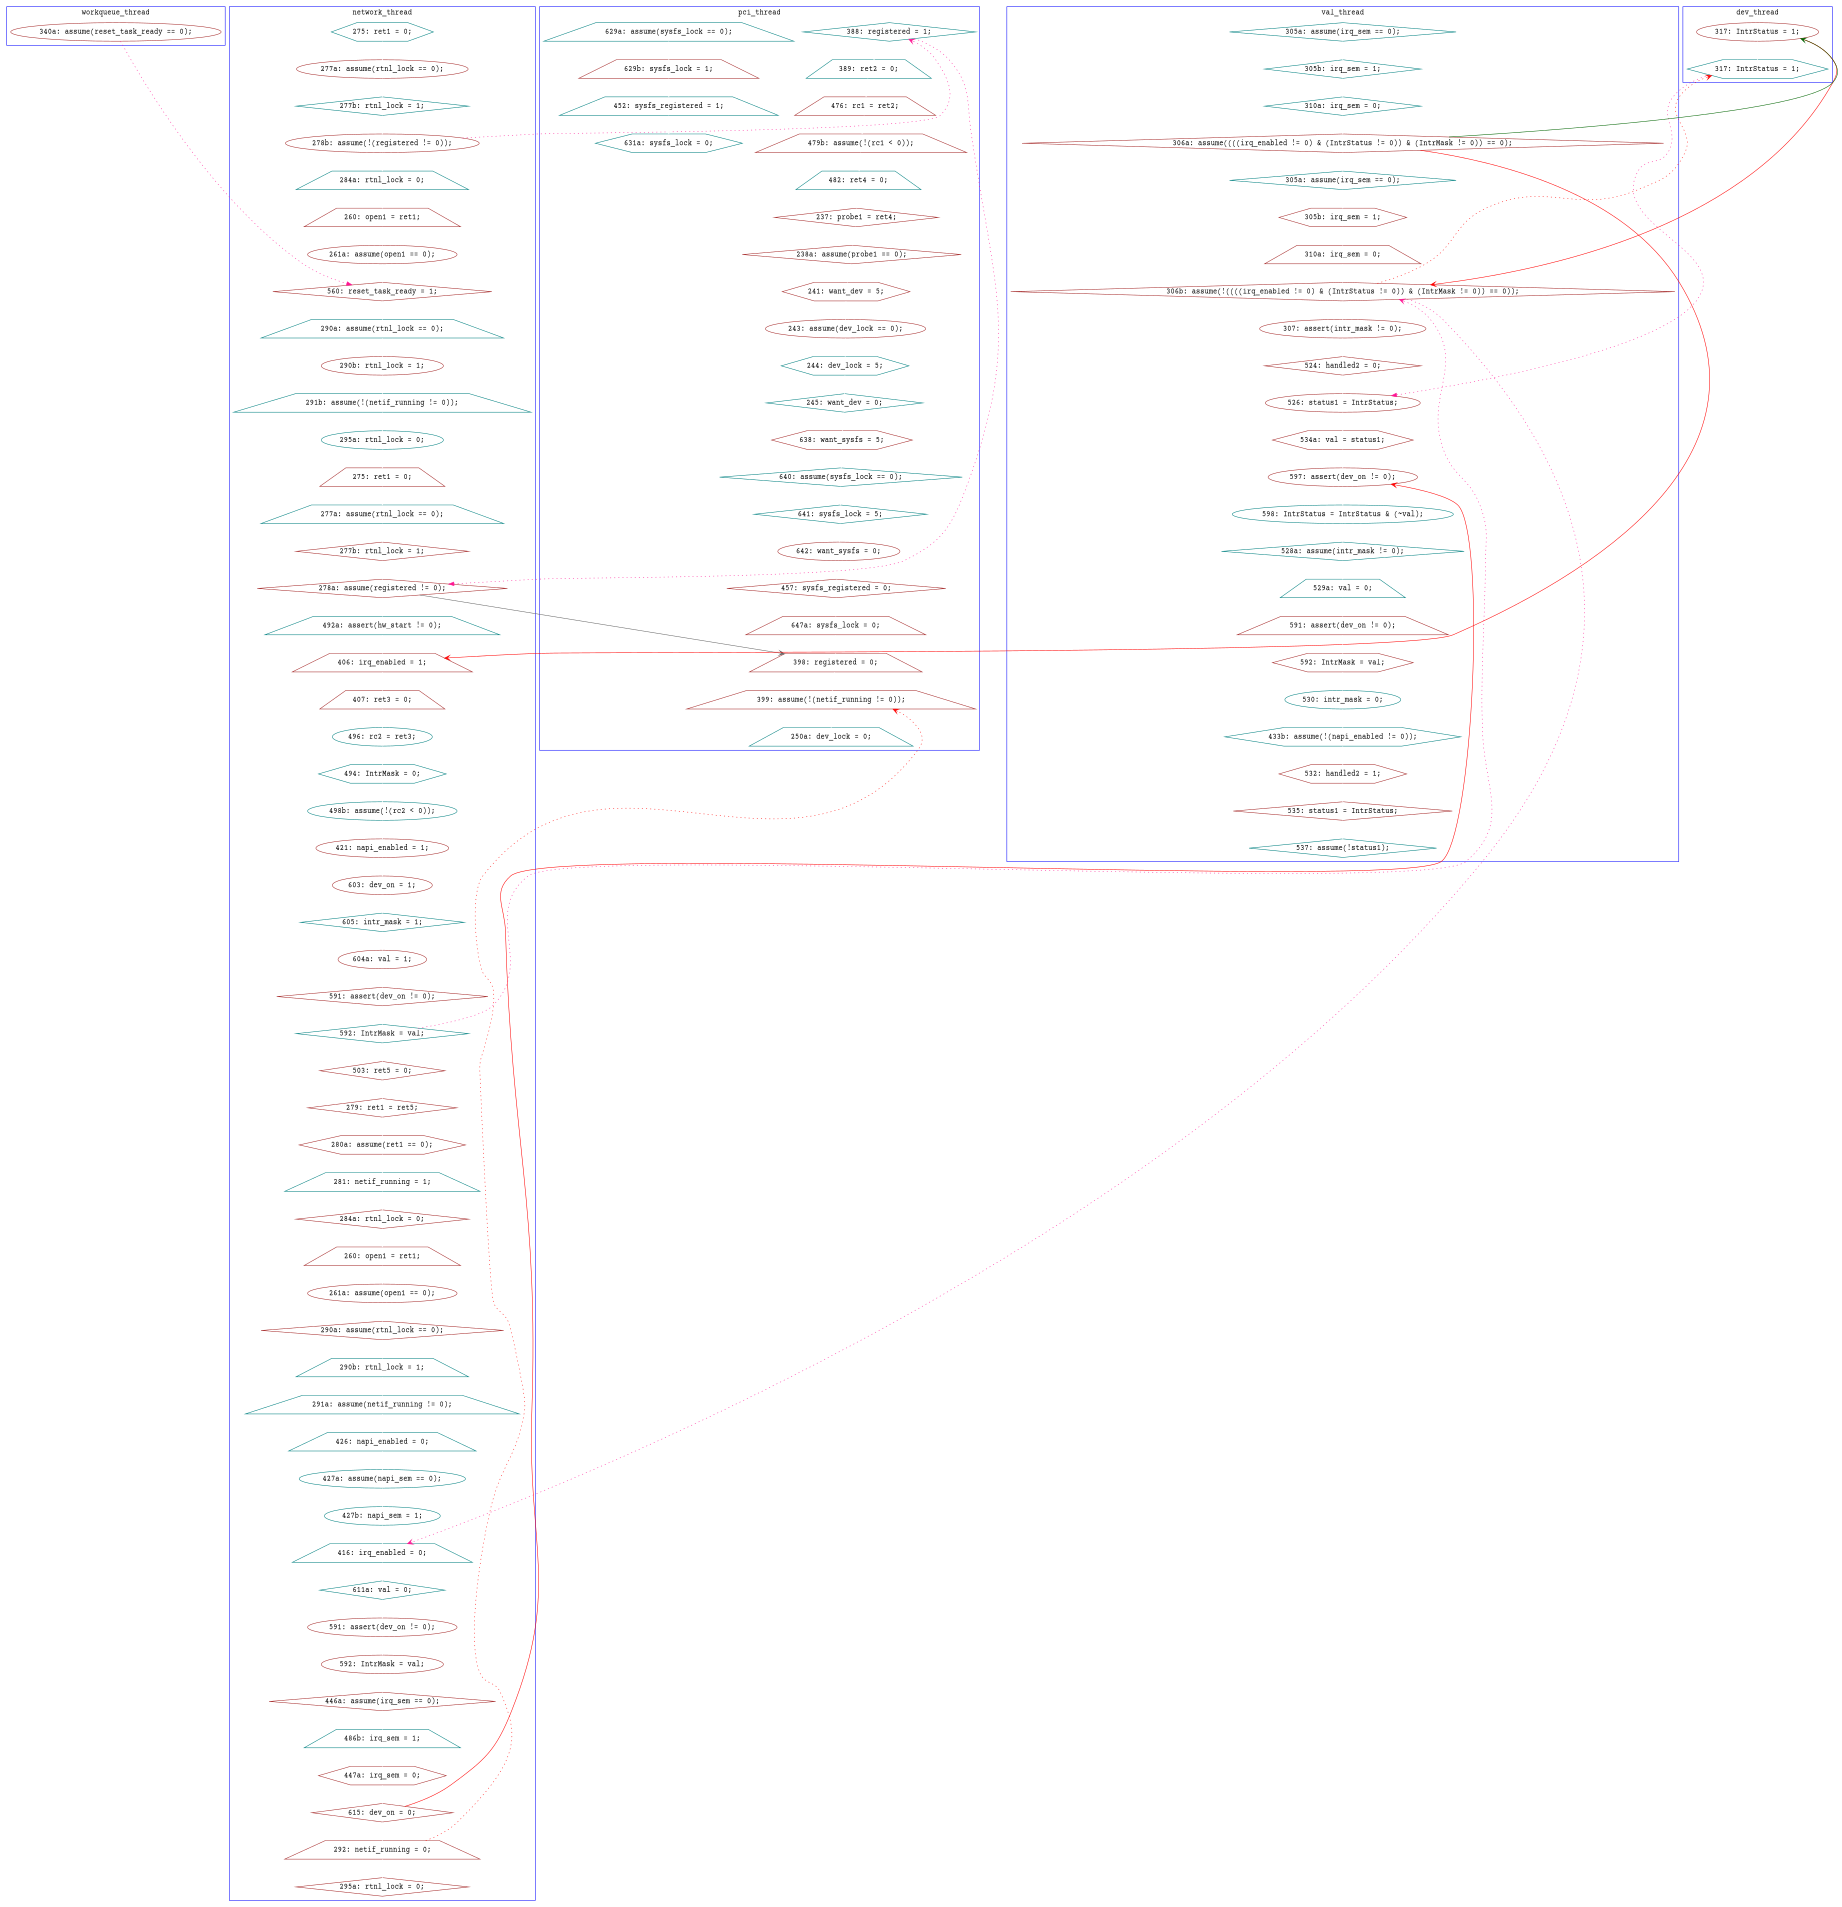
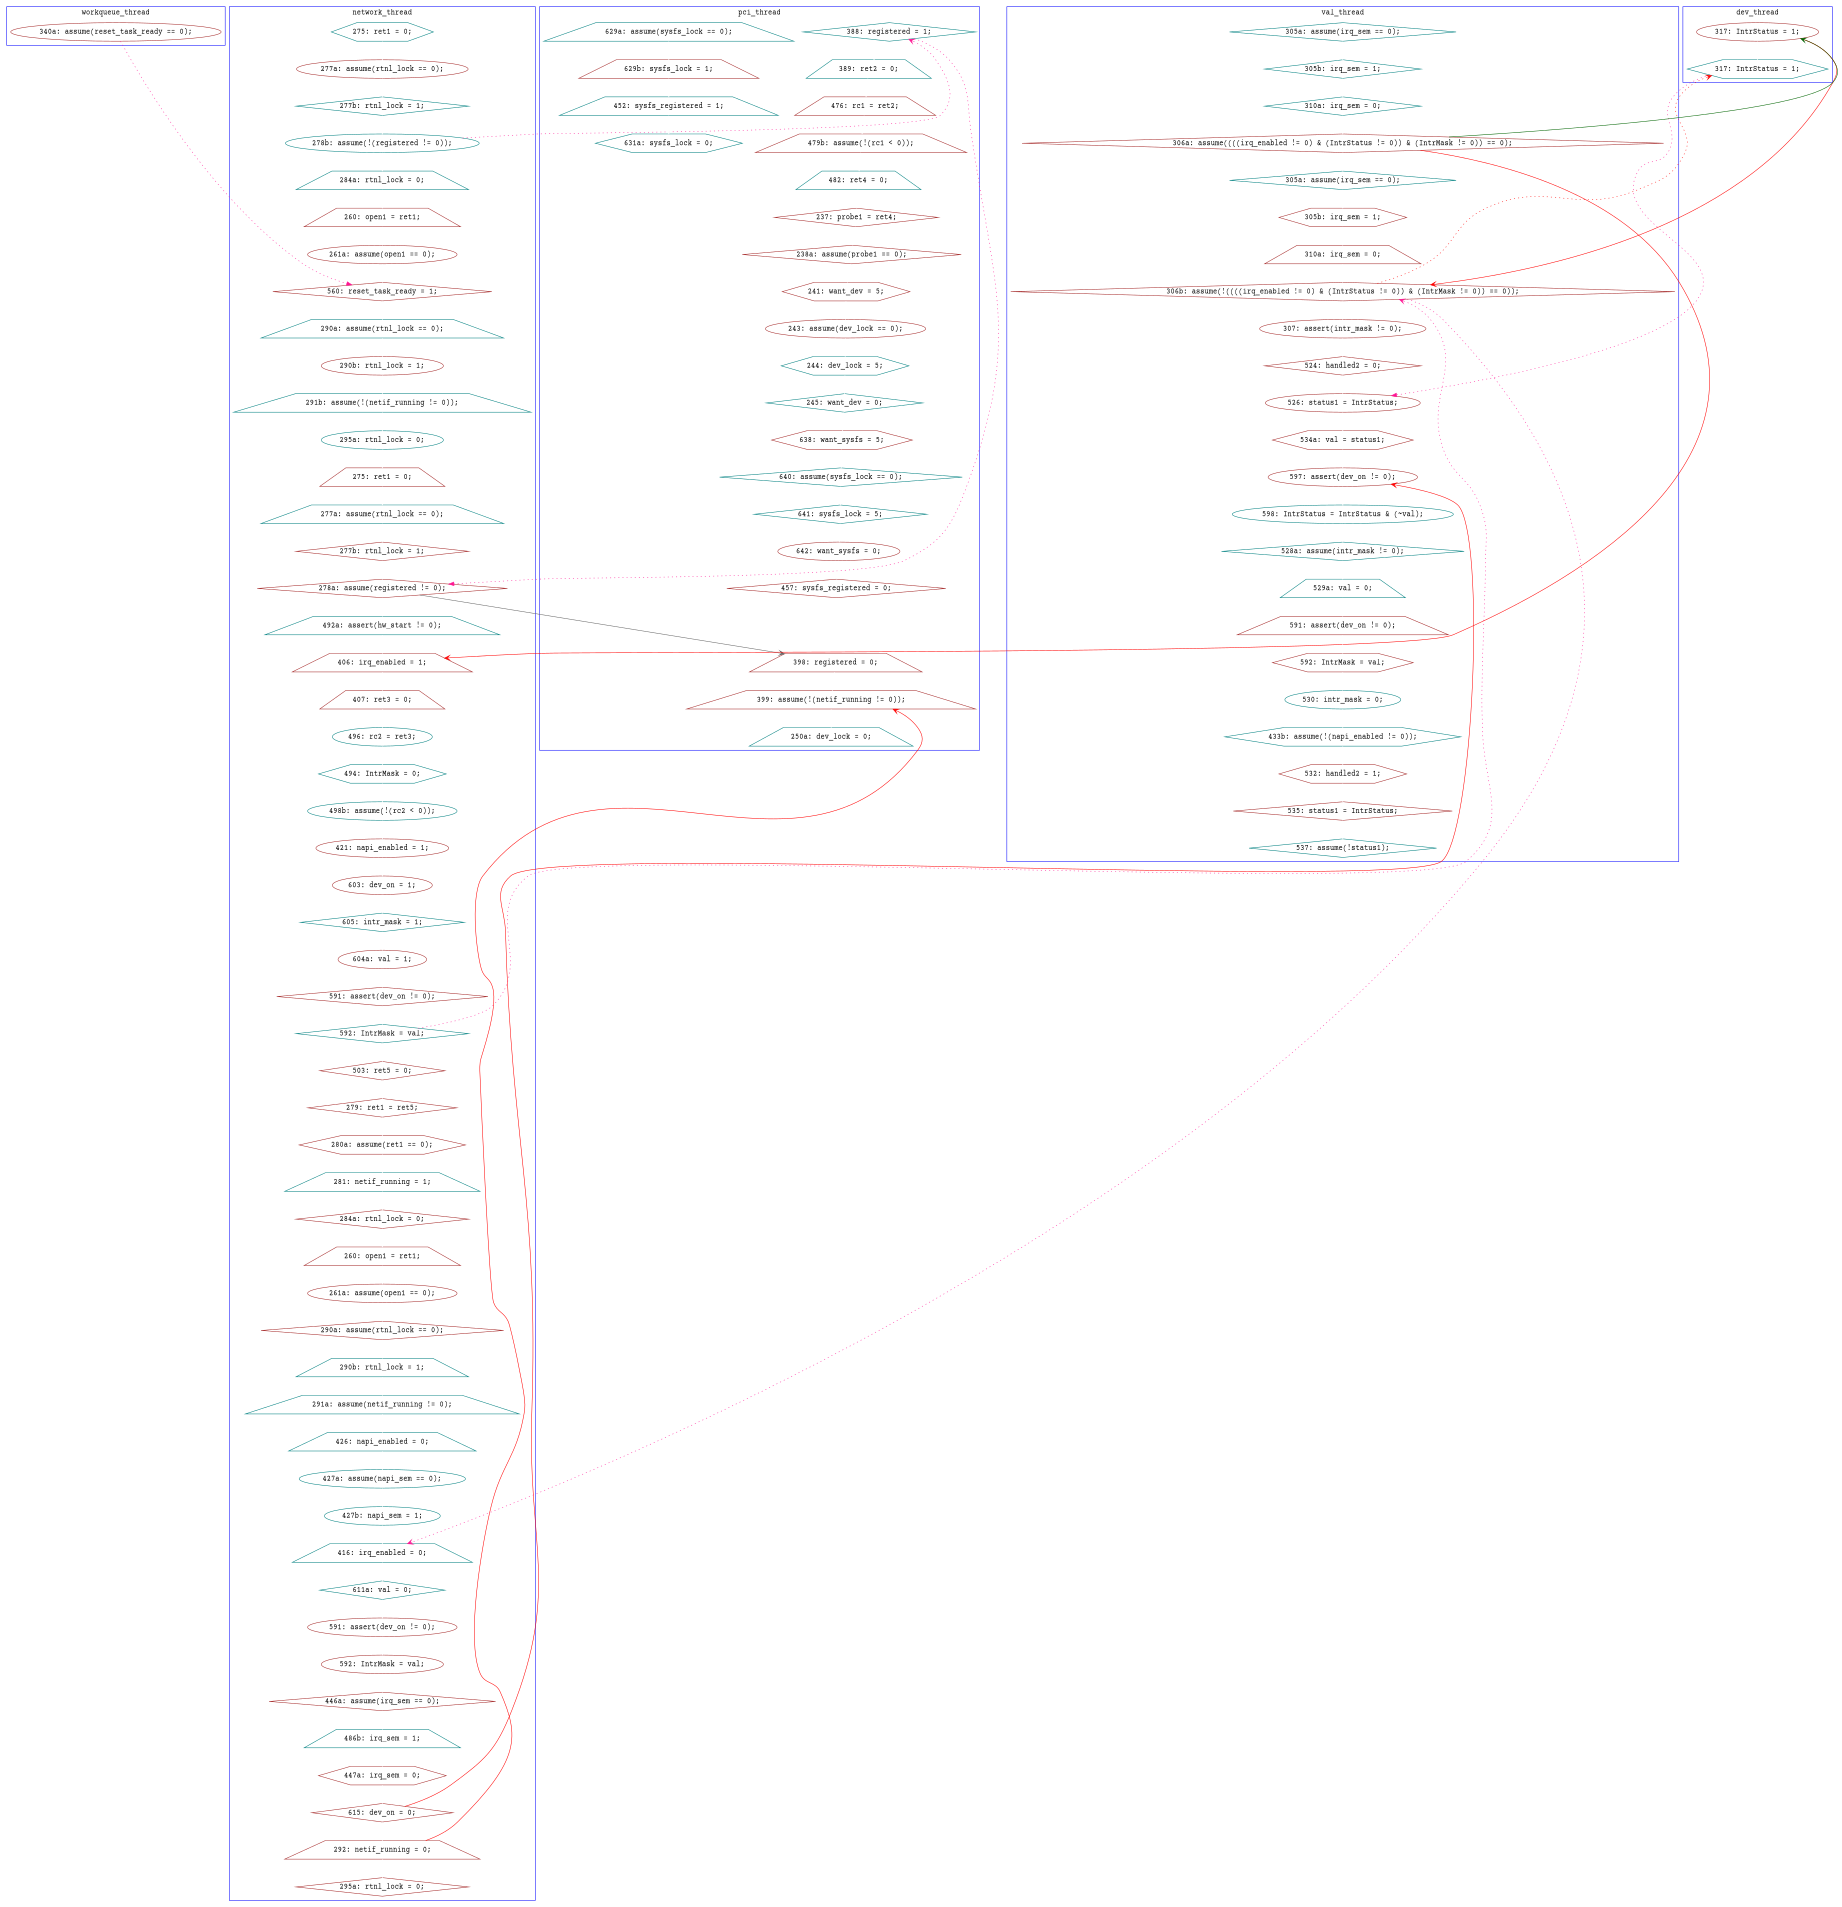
(382, 143) -> (382, 143)
(836, 626) -> none
(482, 1122) -> (482, 1122)
